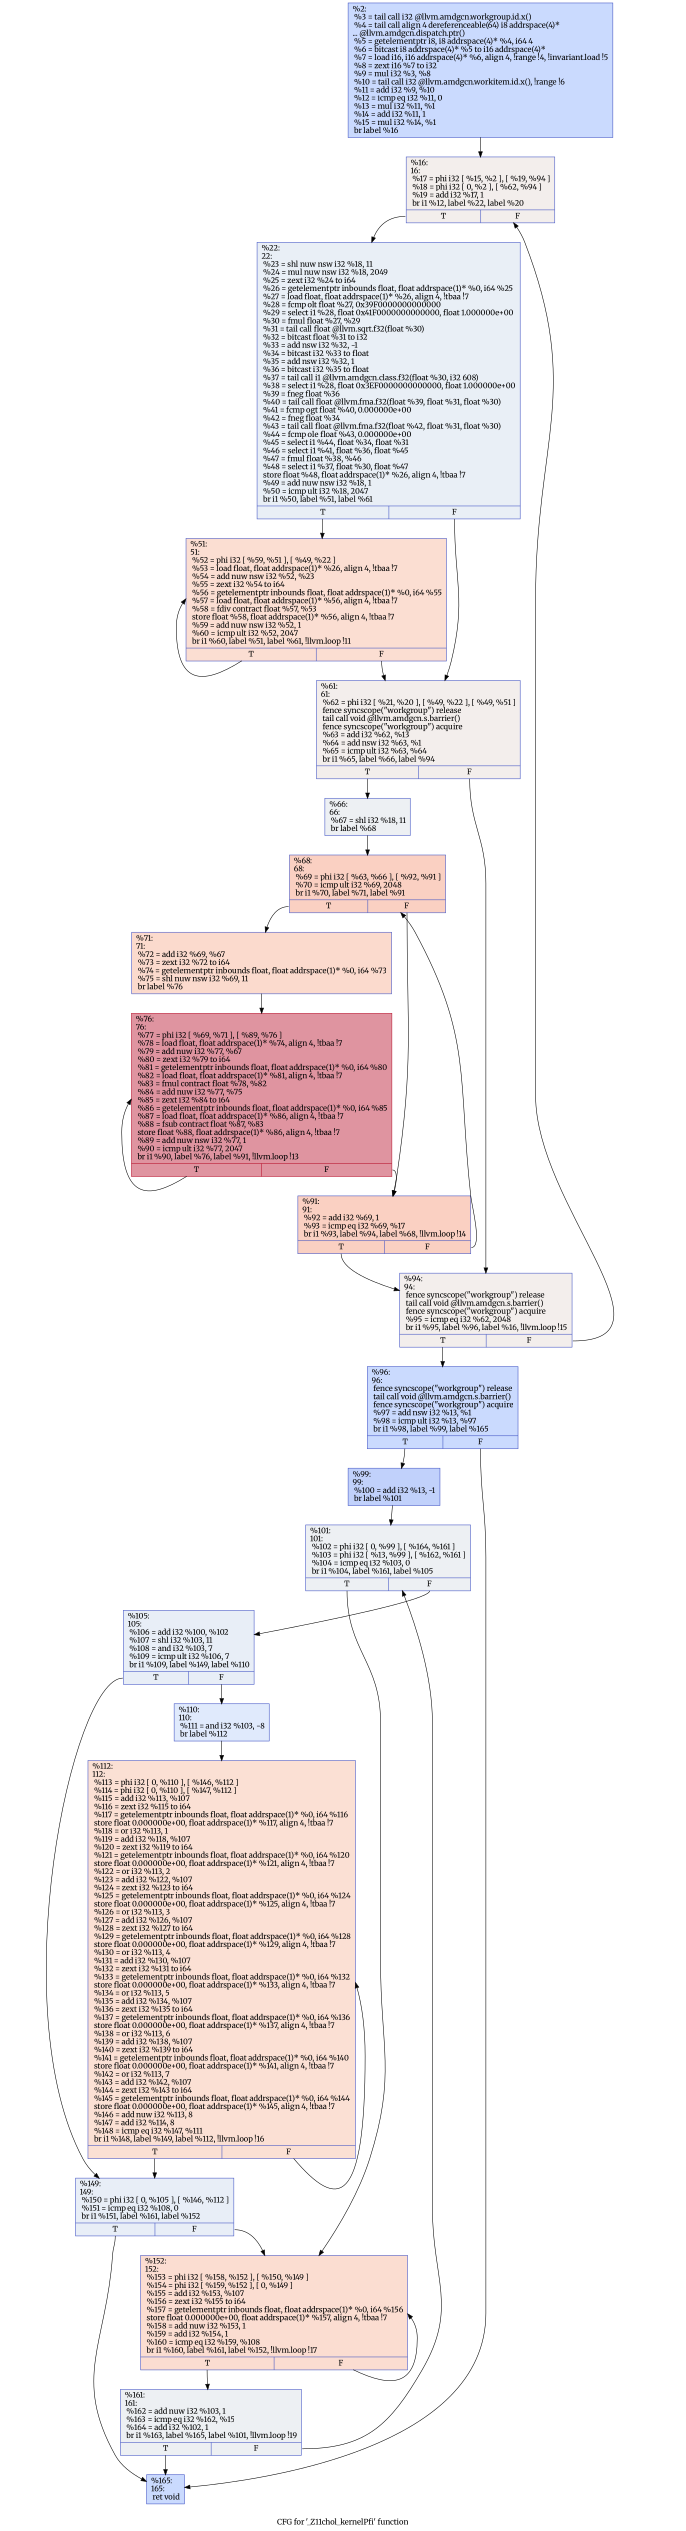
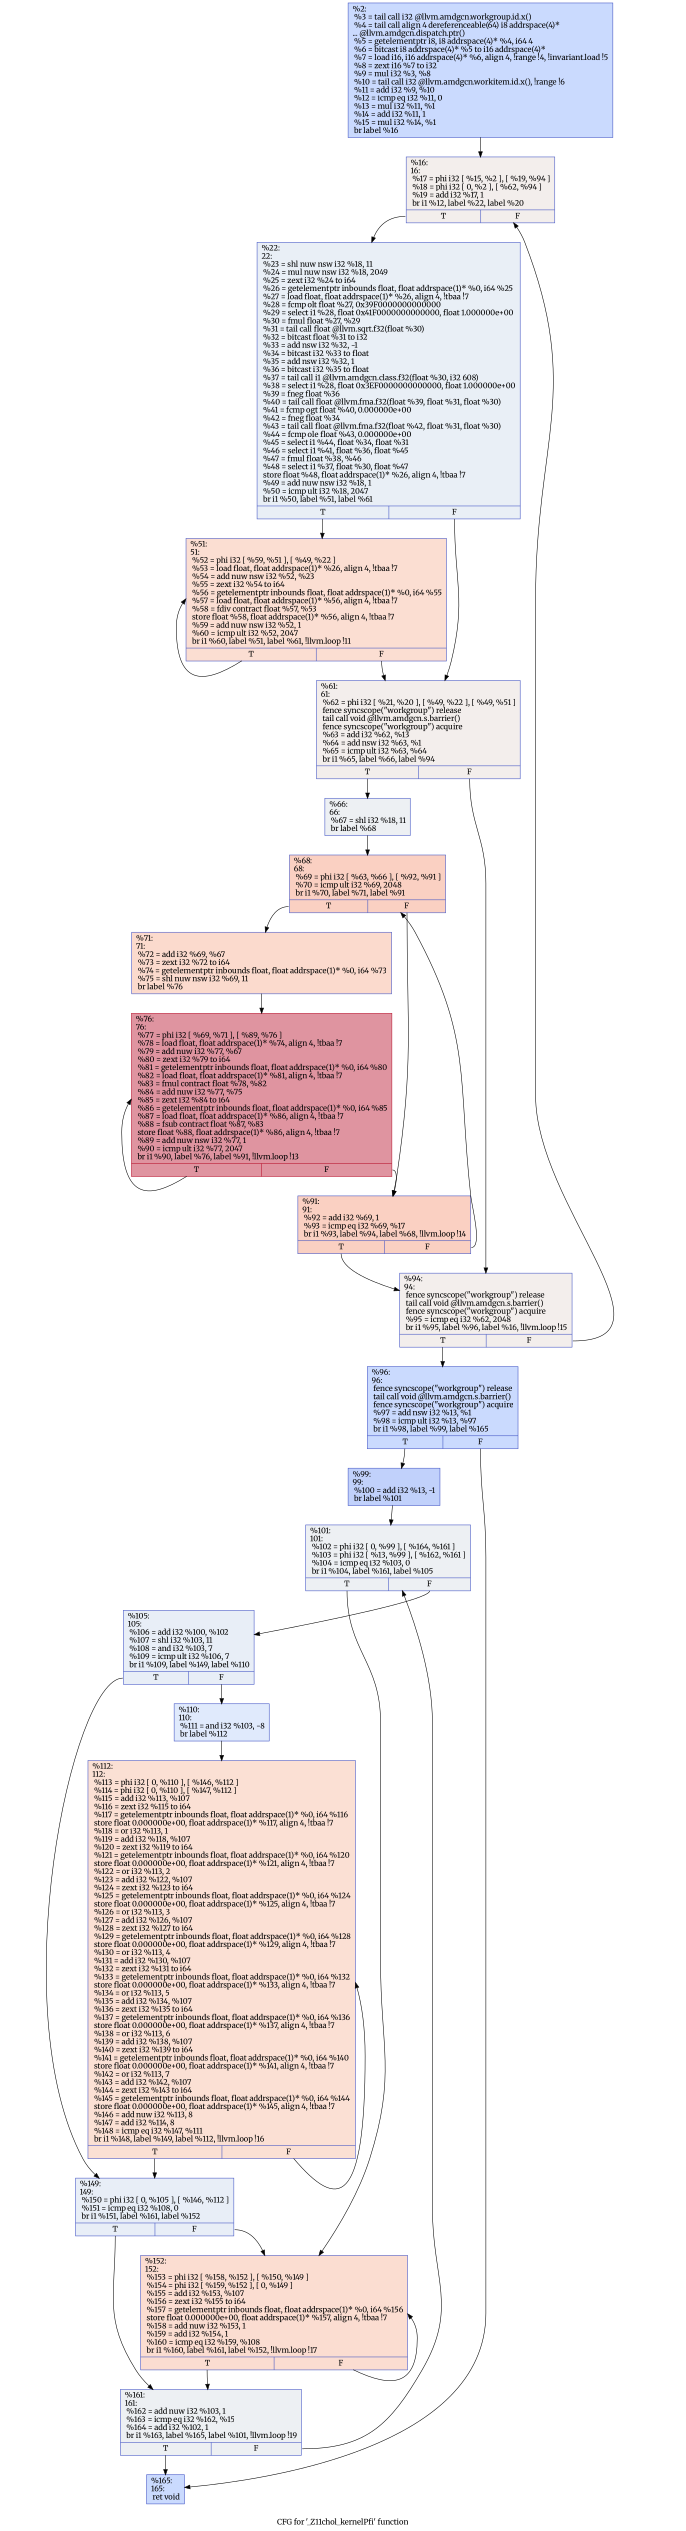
(95, 2365) -> (115, 2315)
